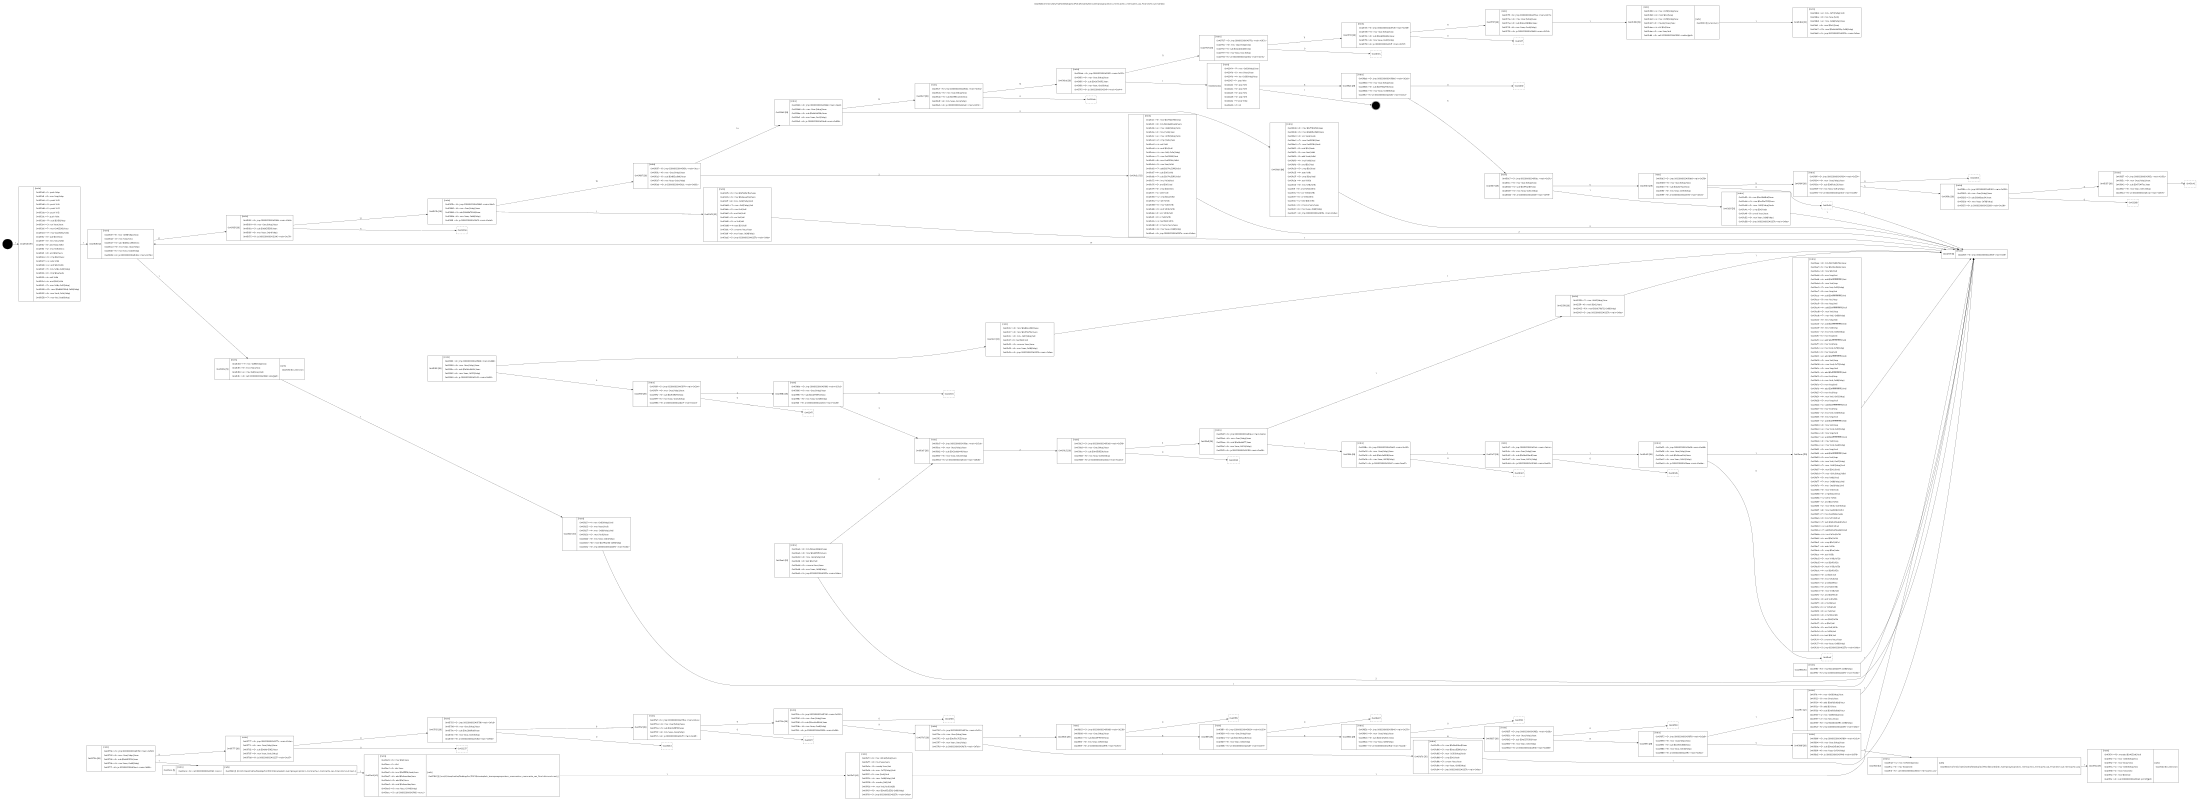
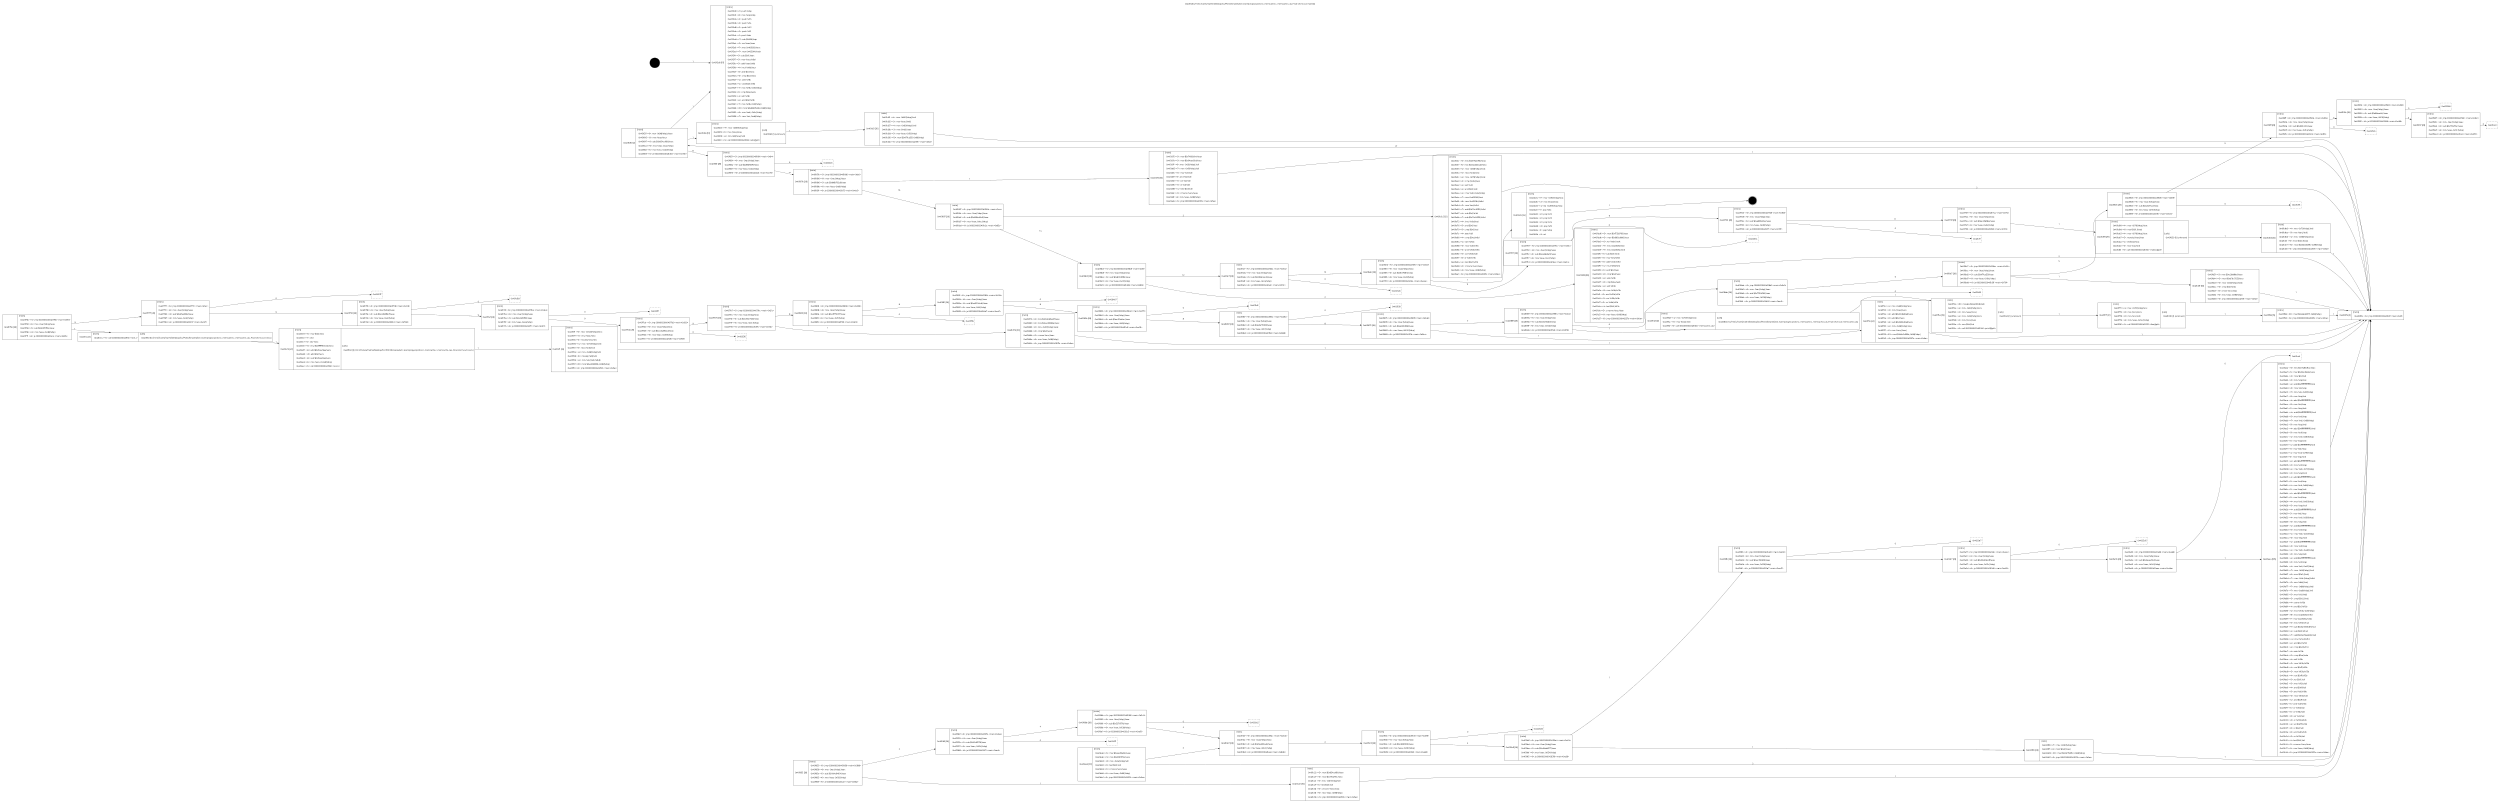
(1300, 86) -> (1644, 316)
(1898, 225) -> (2353, 278)
(83, 244) -> (690, 110)
none -> (2142, 315)
